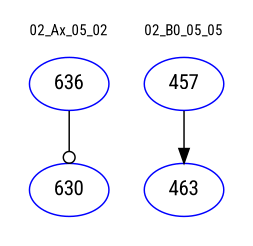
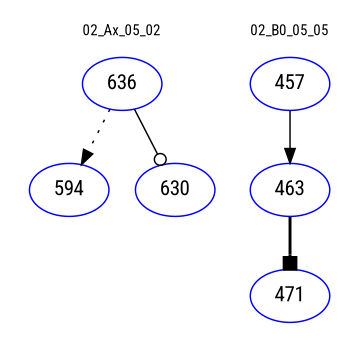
none -> (69, 190)
none -> (290, 296)
